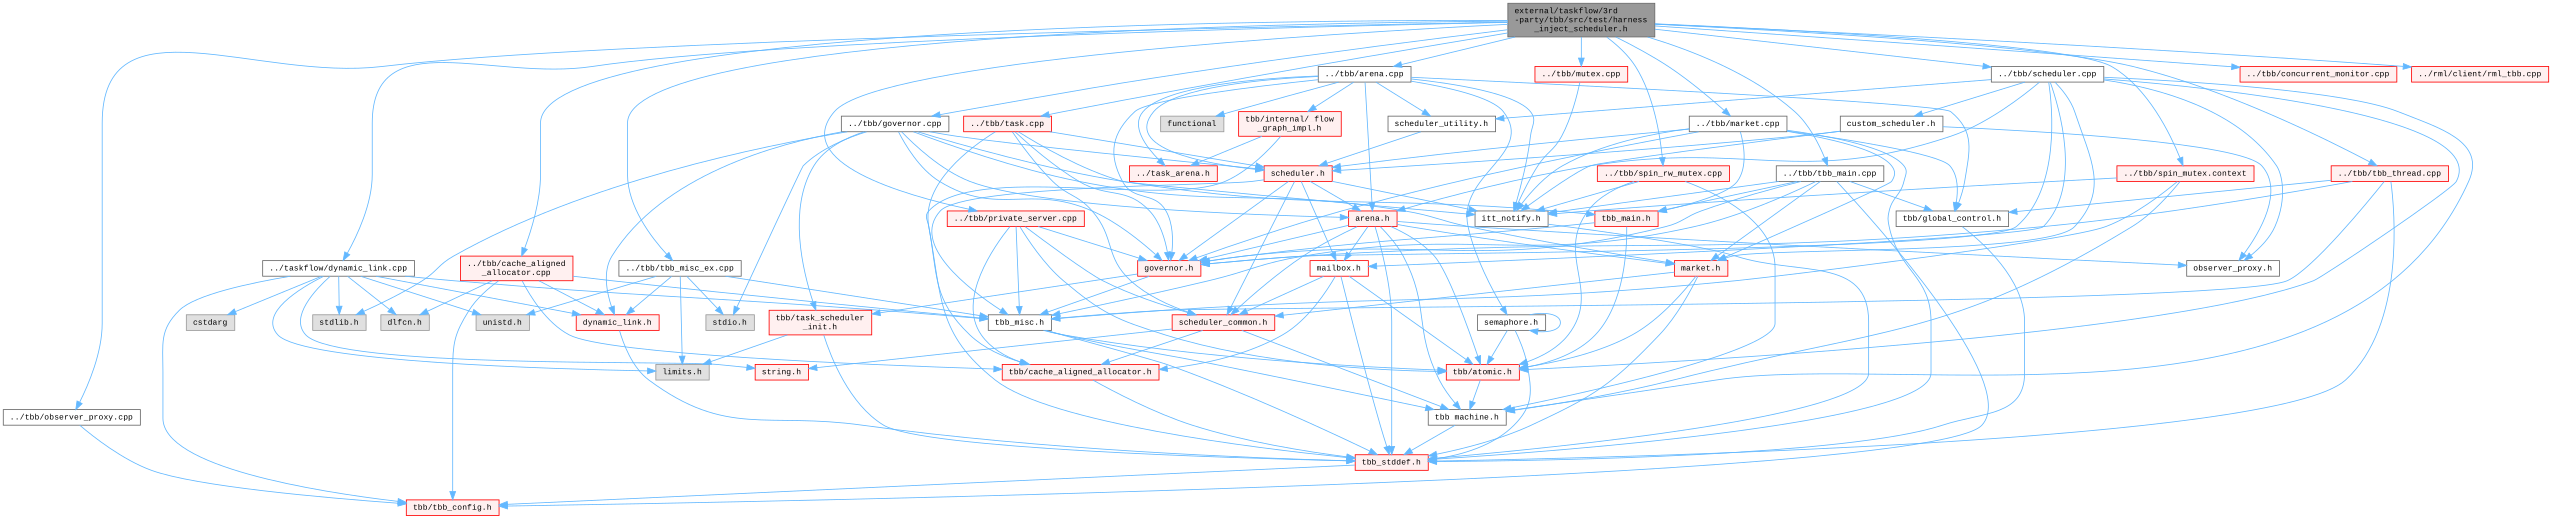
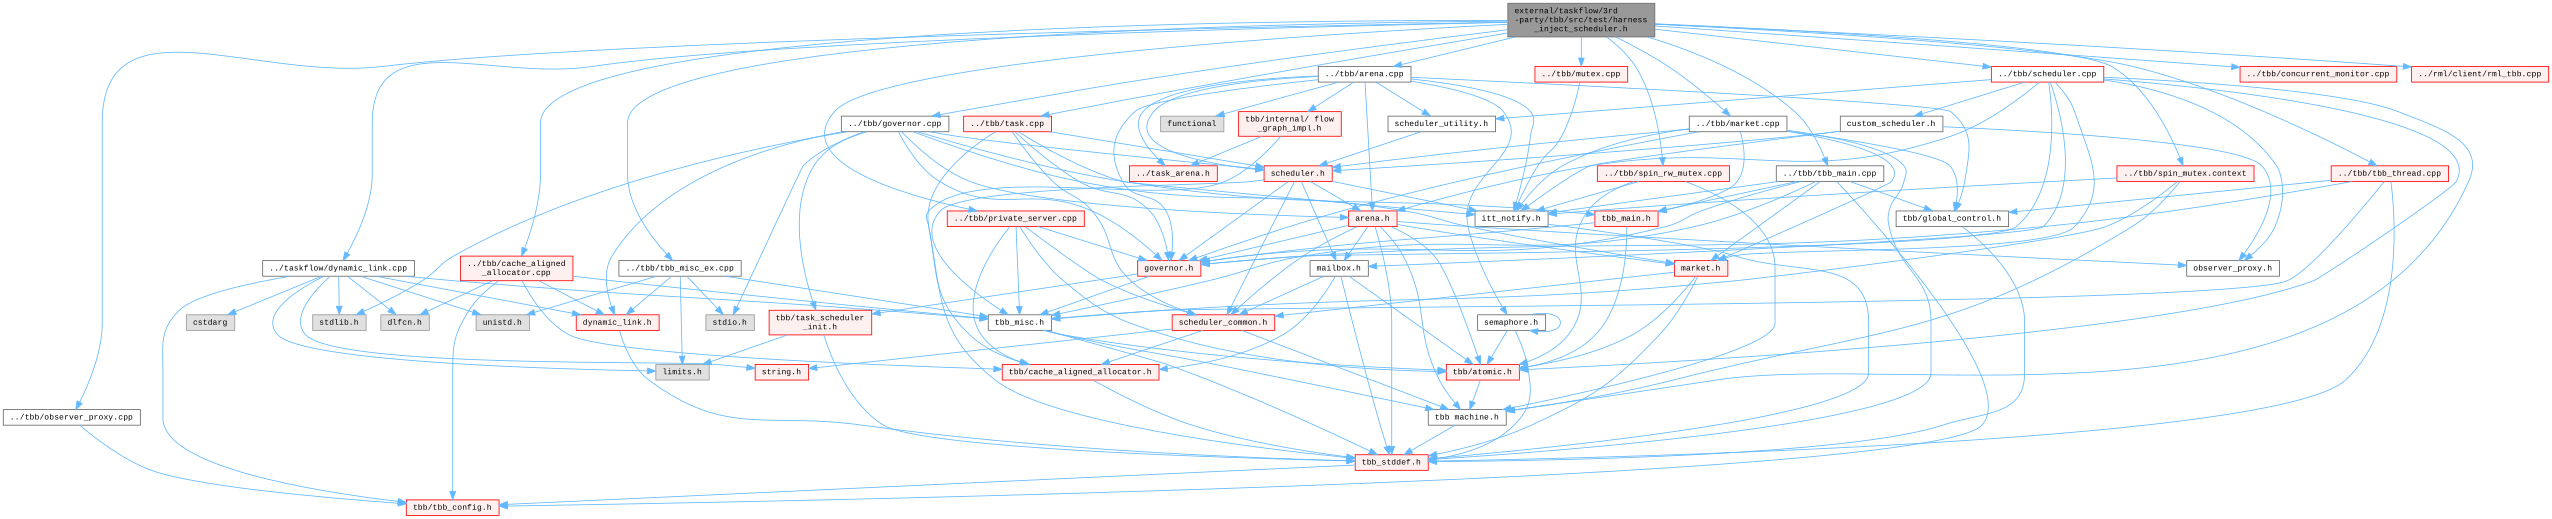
(2048, 74) -> (2048, 74)
(1339, 268) -> (1339, 268)
